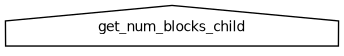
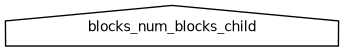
(172, 28) -> (172, 28)
